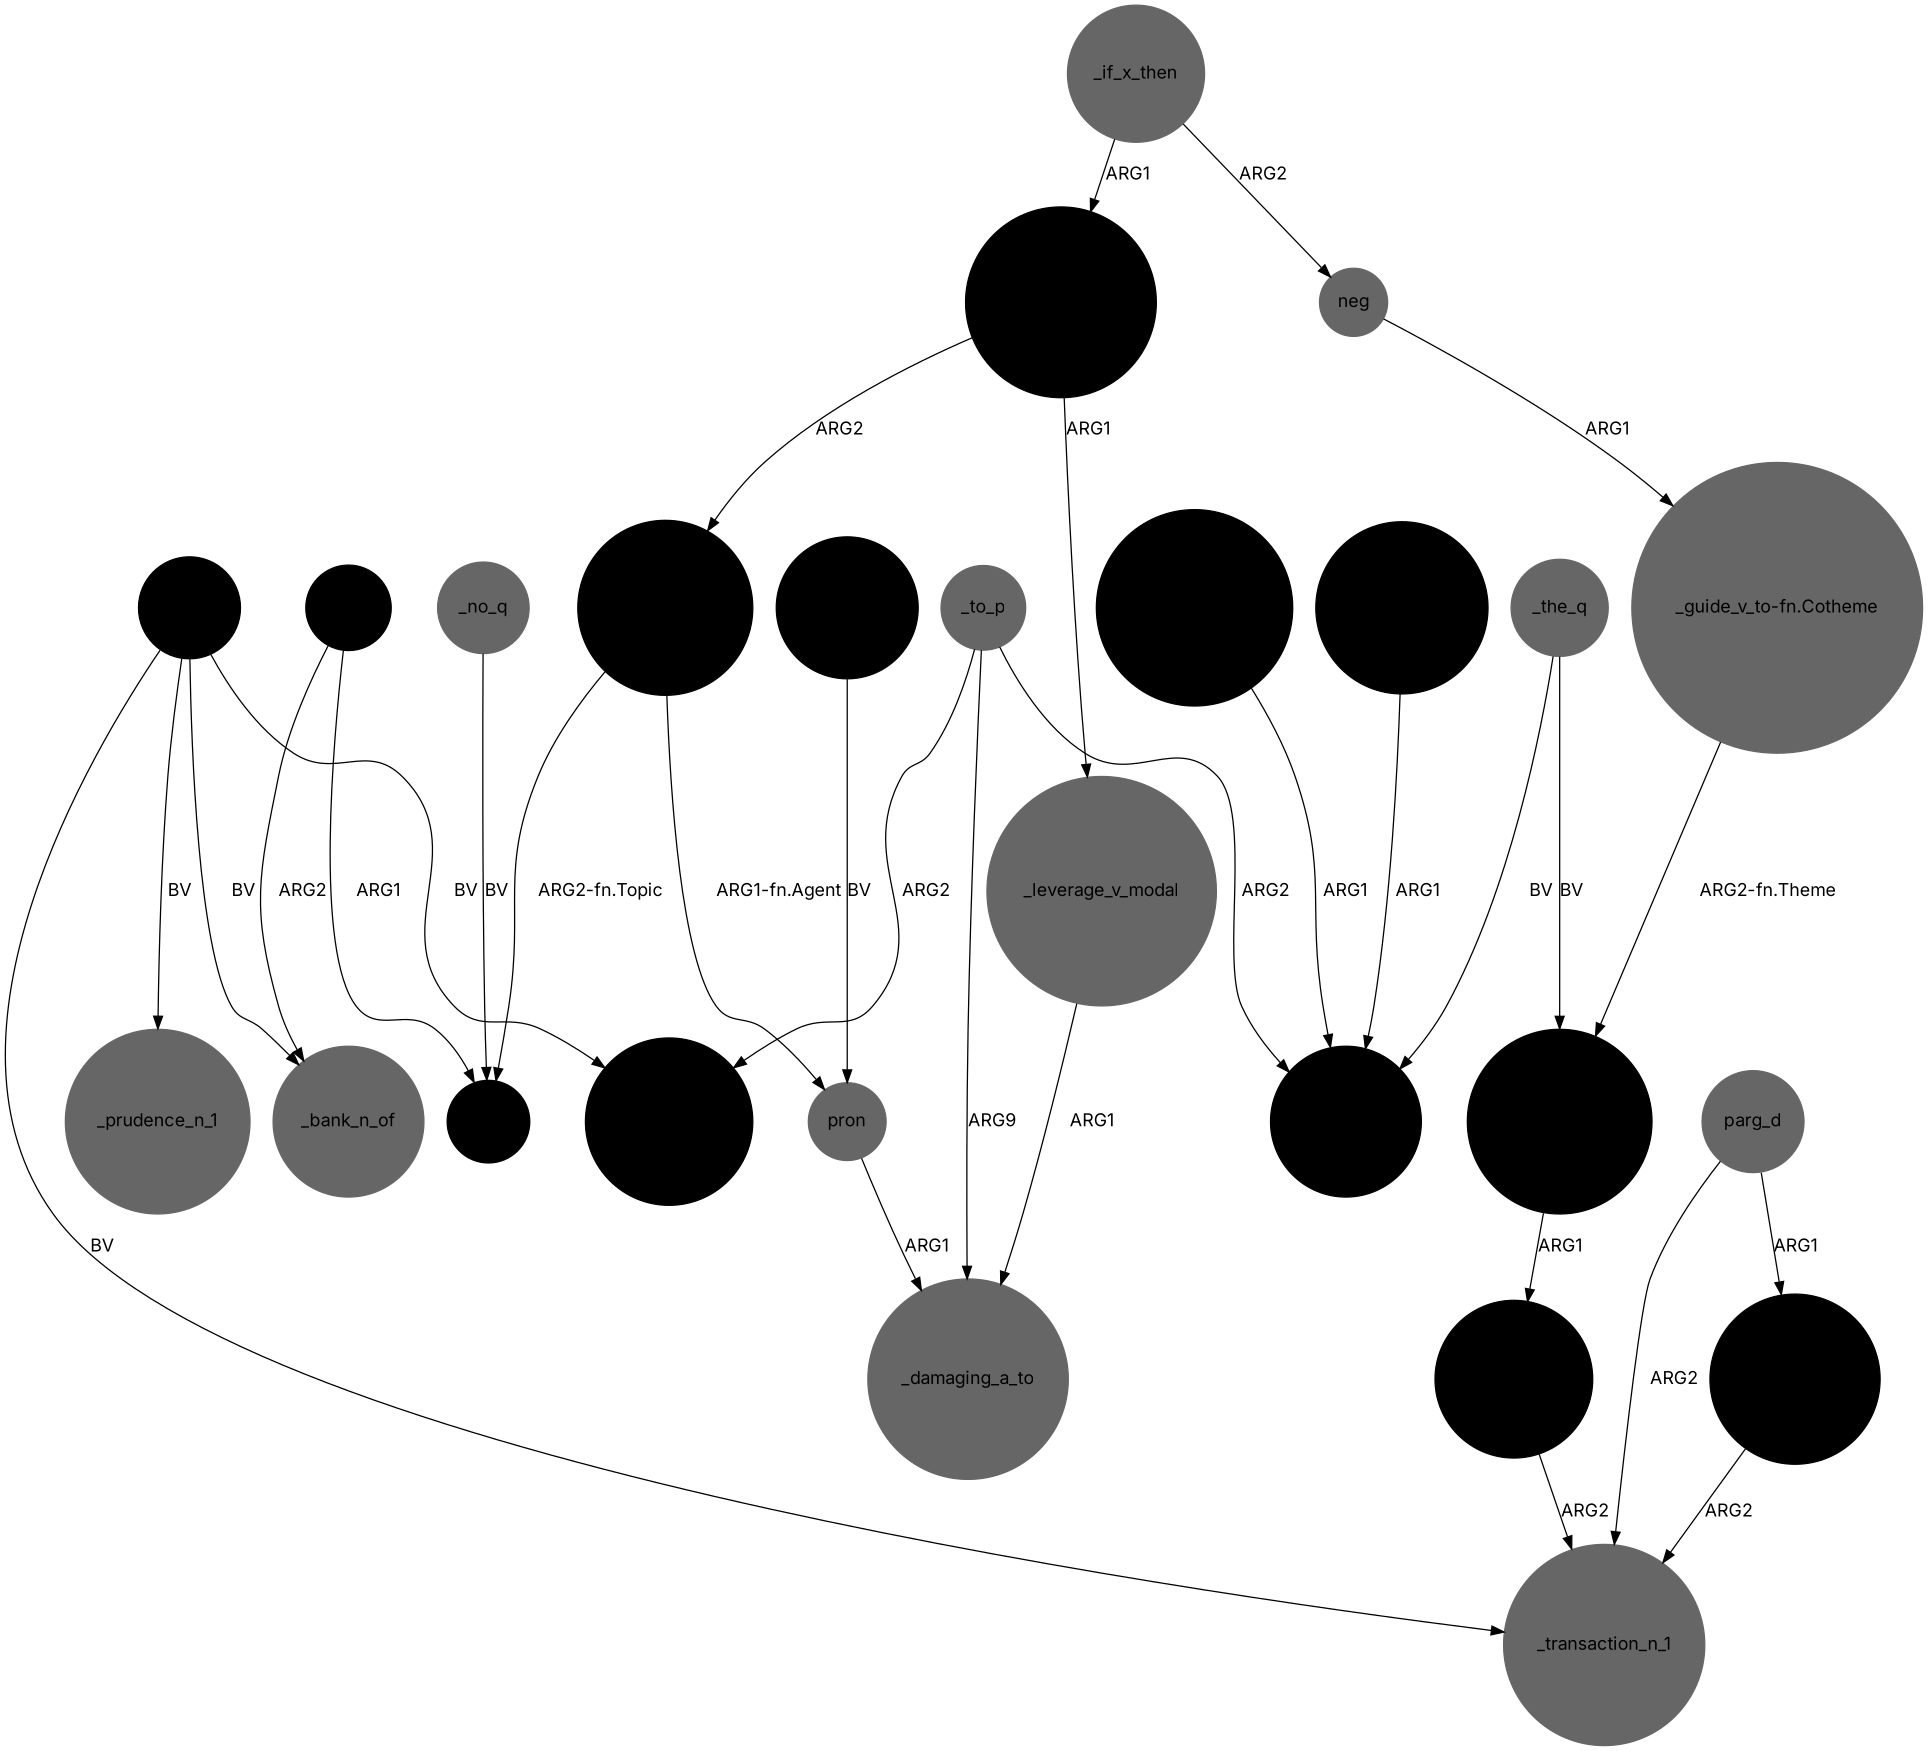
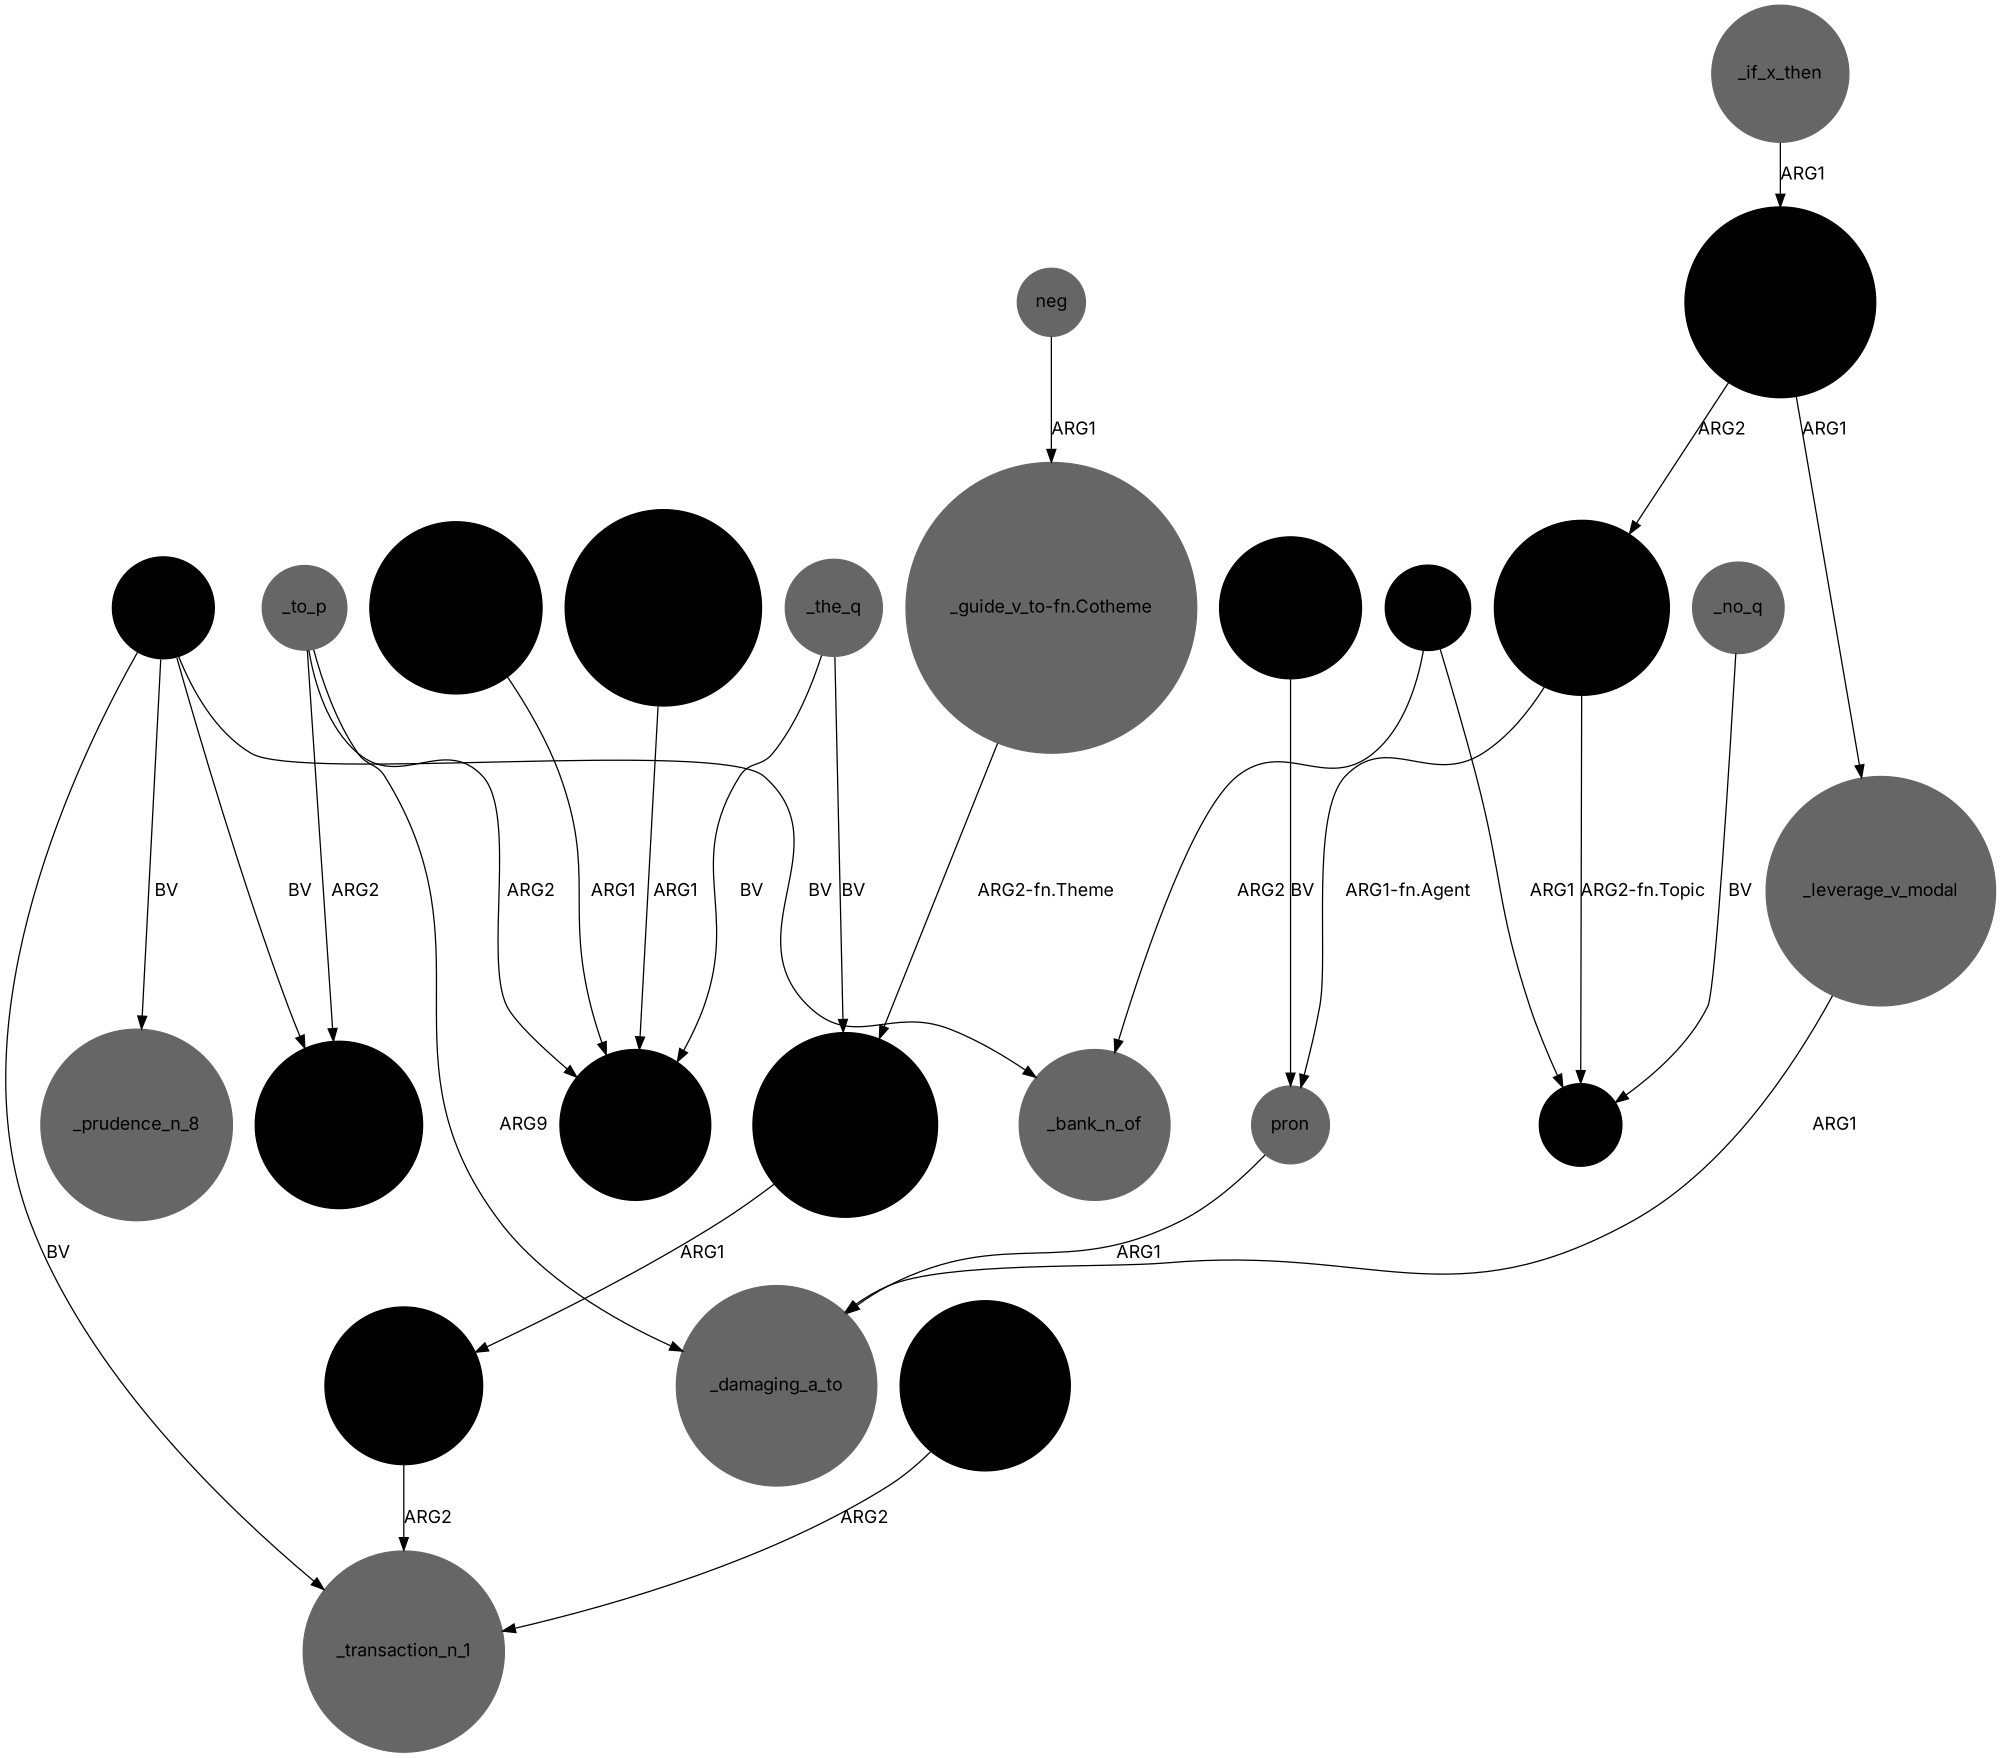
(1252, 196) -> none
(158, 1122) -> (137, 1125)
(1753, 1122) -> none
